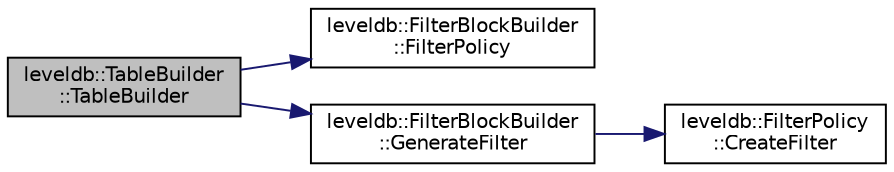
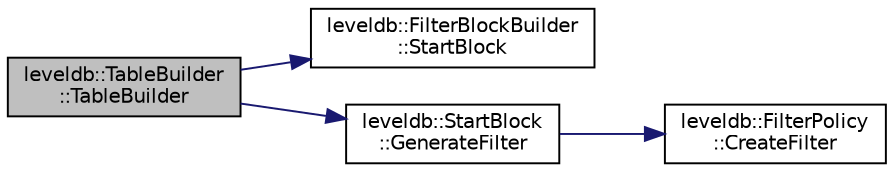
(453, 38) -> (453, 38)
(453, 134) -> (453, 134)
